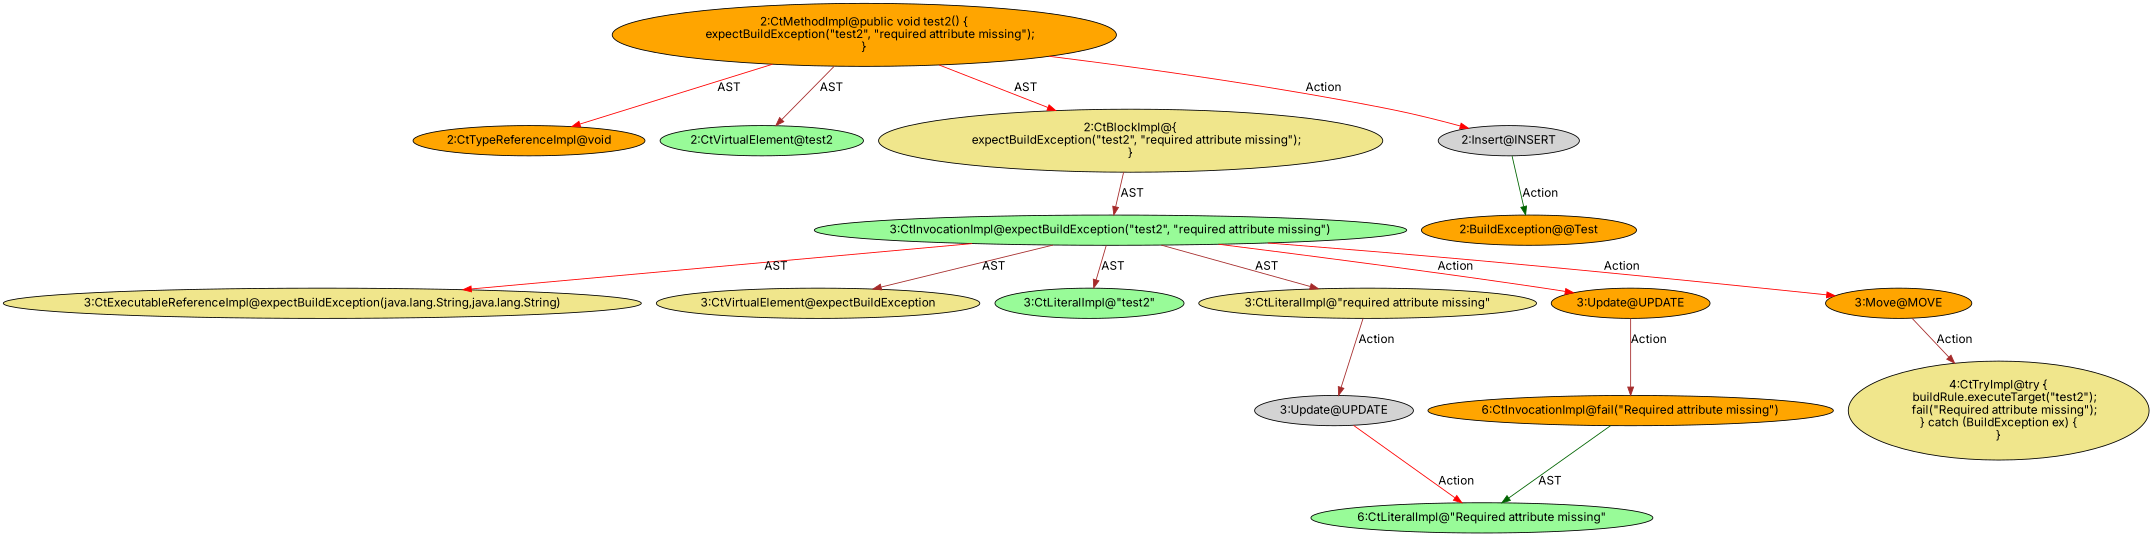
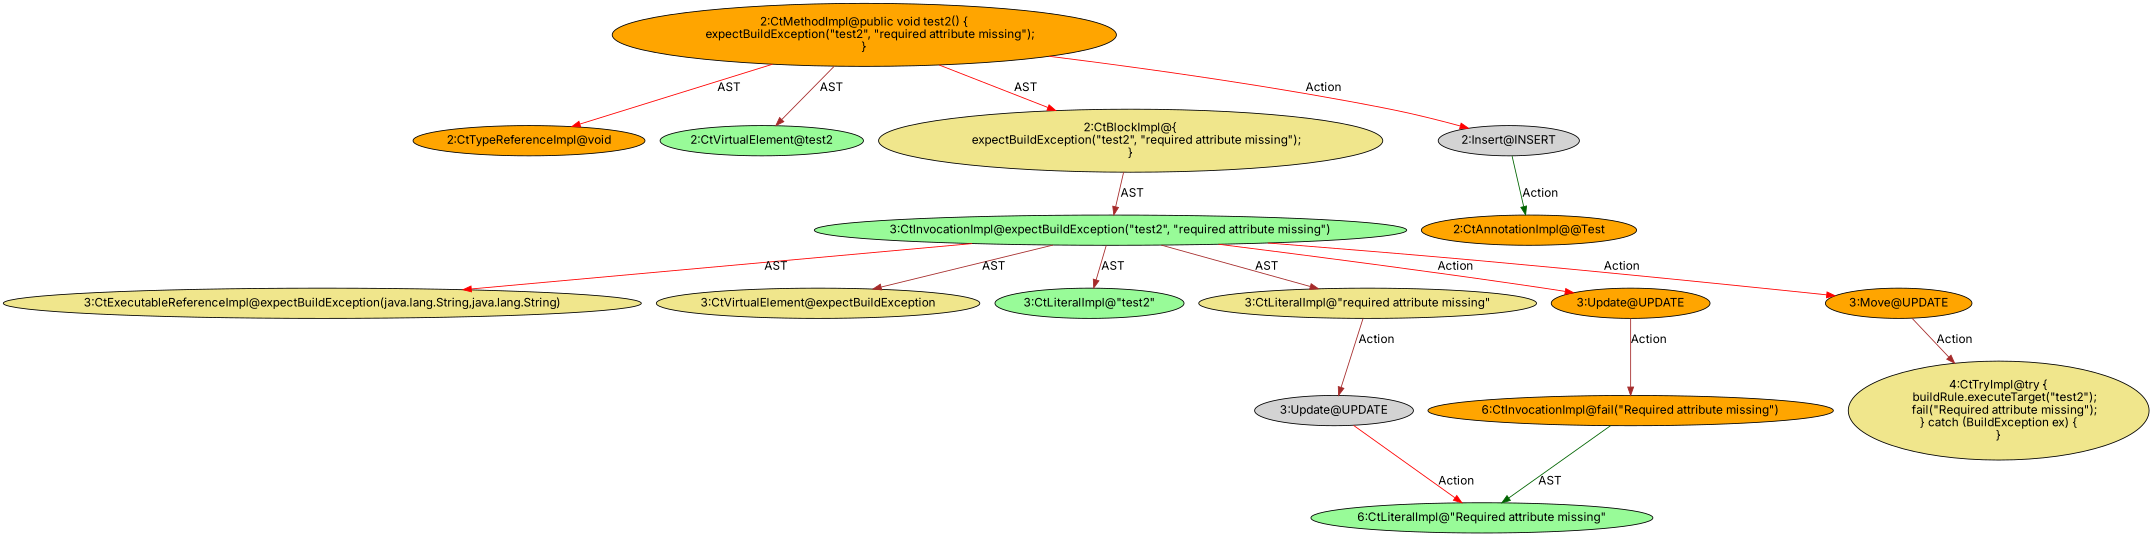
(1529, 230) -> (1529, 230)
(1899, 303) -> (1899, 303)
